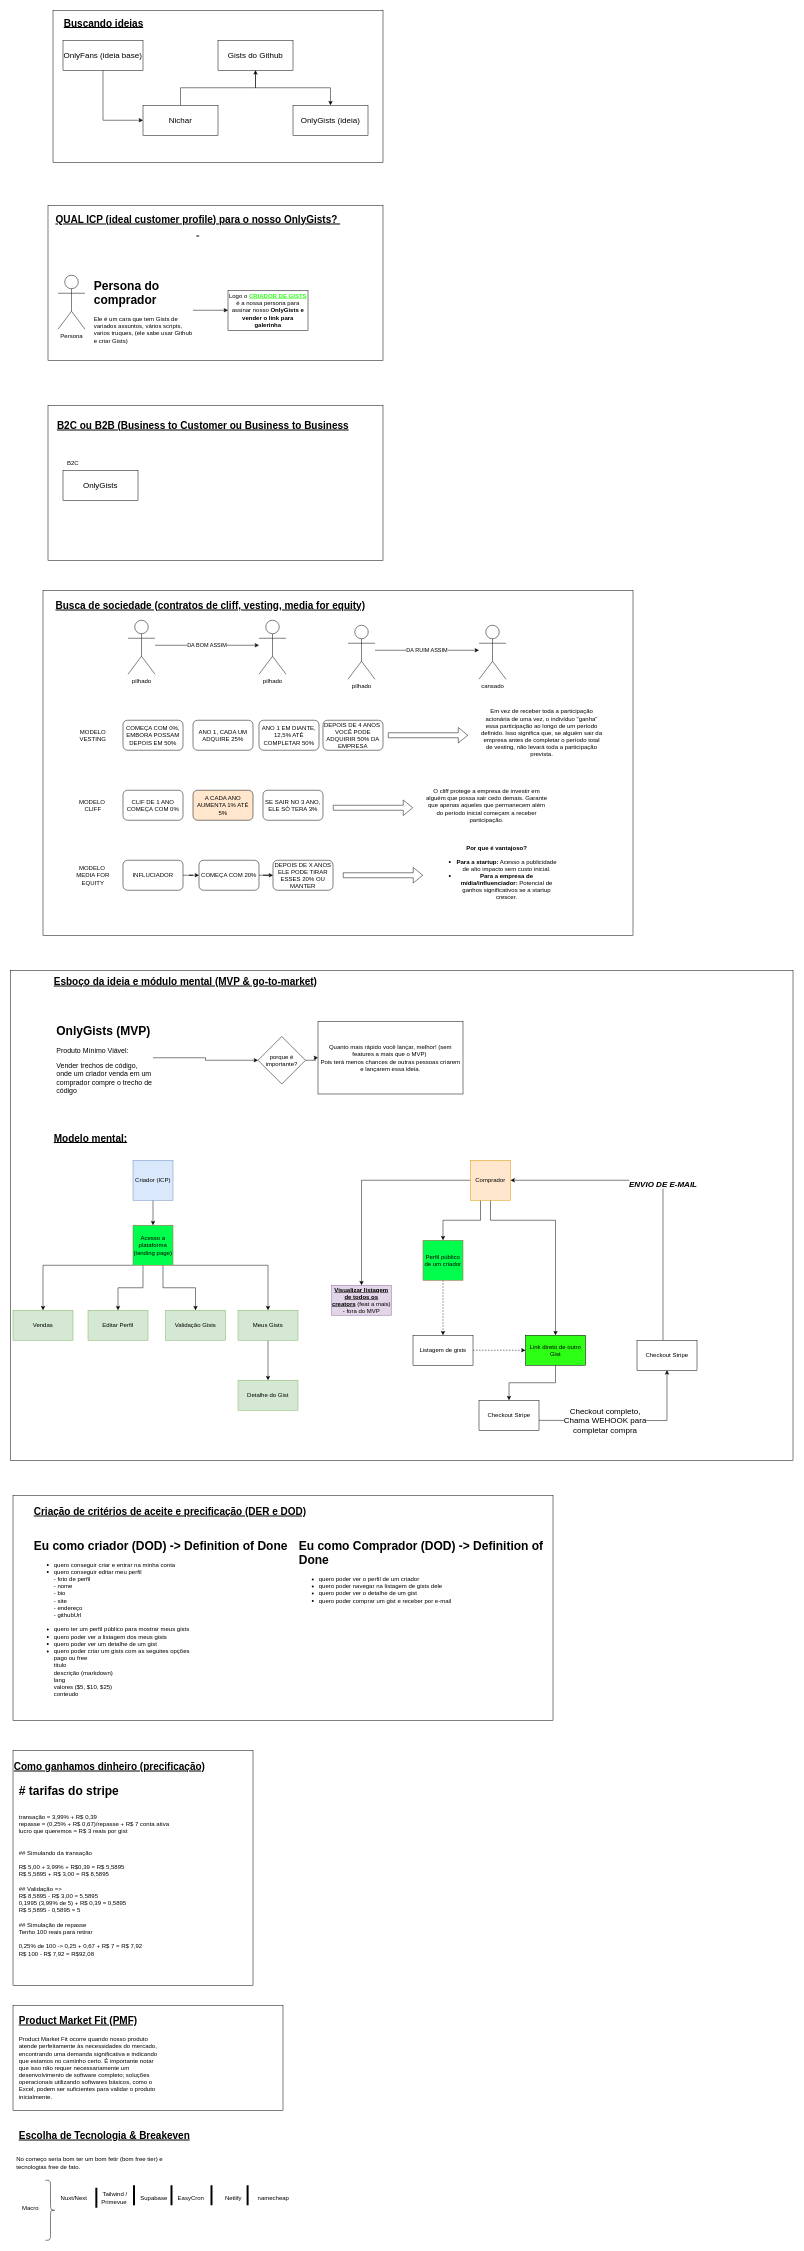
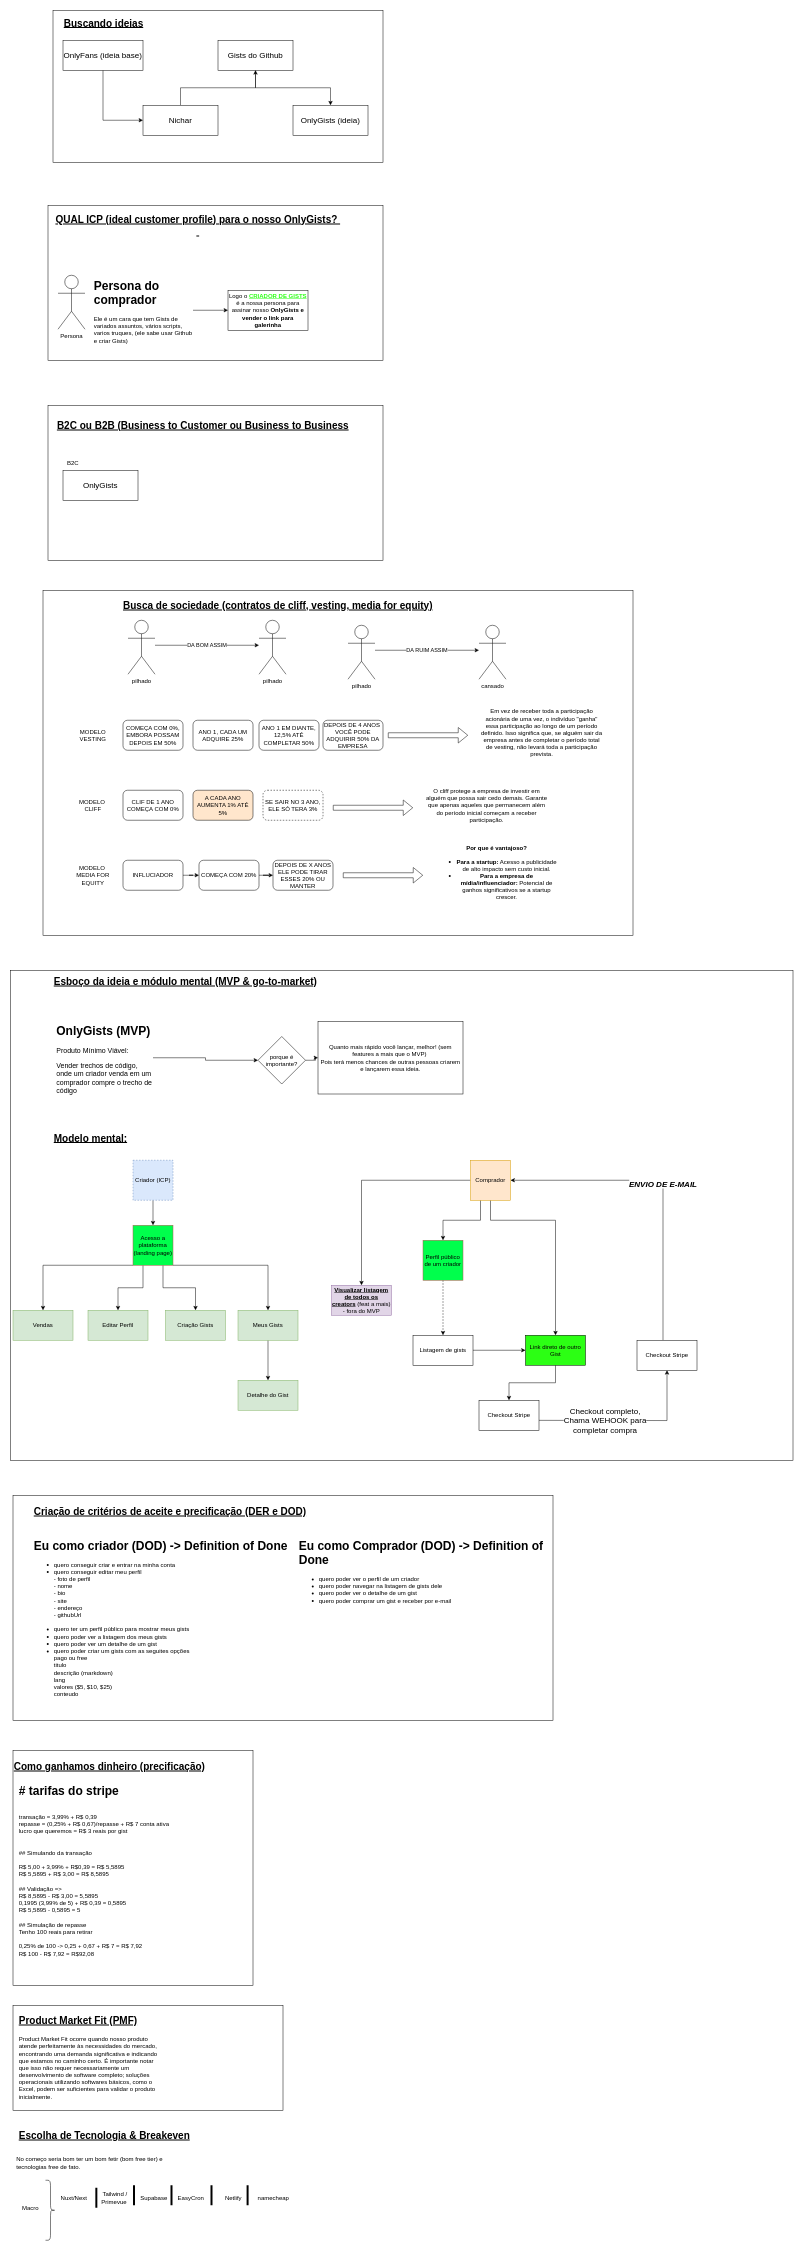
(210, 605) -> (278, 605)
(293, 805) -> (293, 805)
(153, 1180) -> (153, 1180)
(195, 1325) -> (195, 1325)
(497, 1350) -> (497, 1350)
